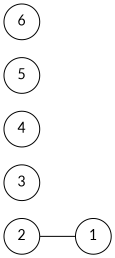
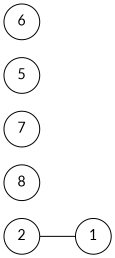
(22, 129) -> (22, 129)
(22, 183) -> (22, 183)
